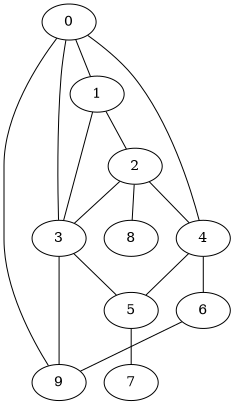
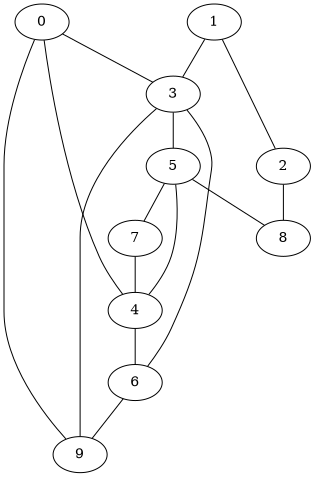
(83, 58) -> none
(97, 202) -> (201, 240)
(169, 202) -> (135, 274)
none -> (228, 202)
